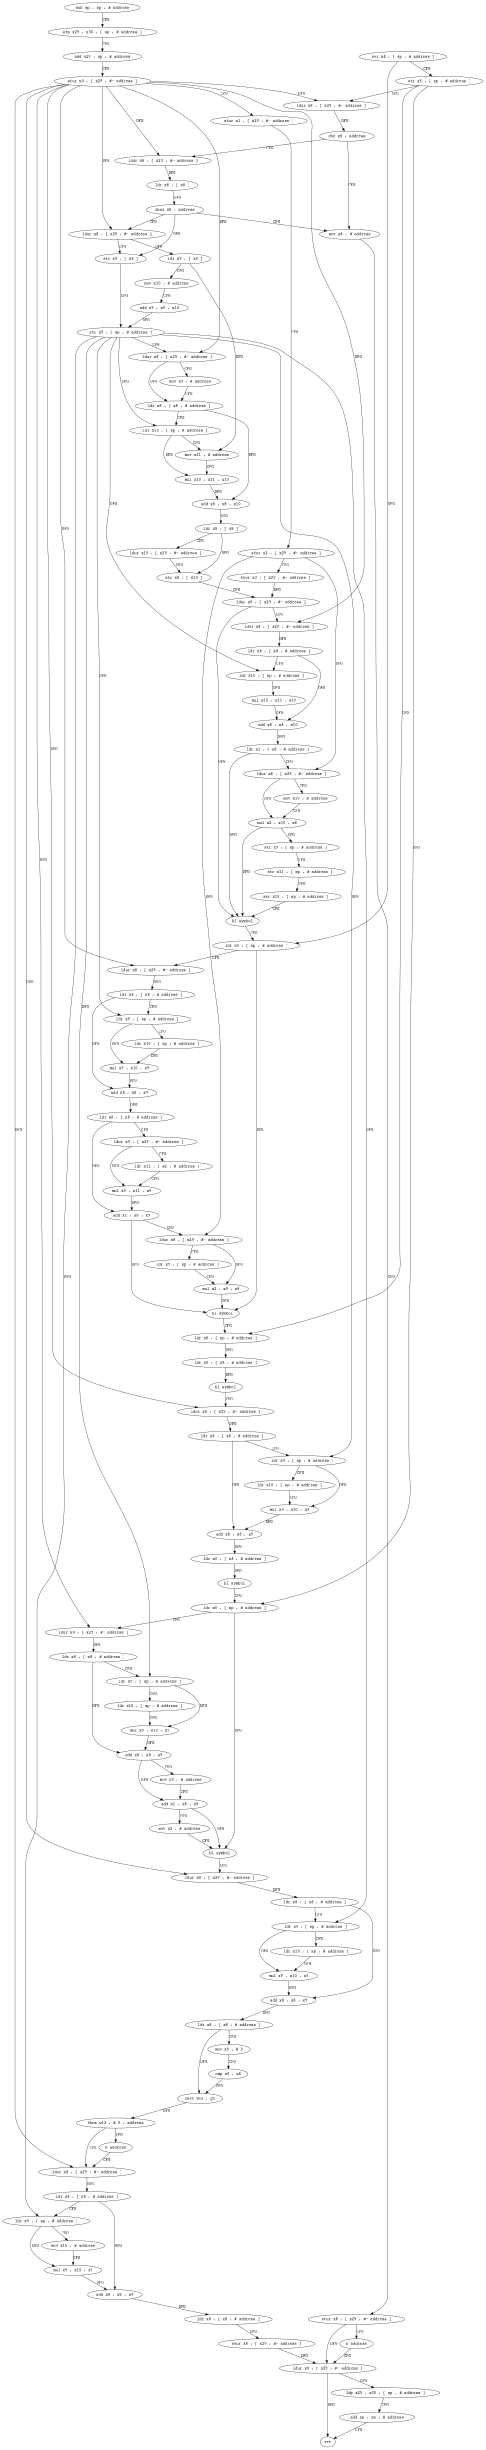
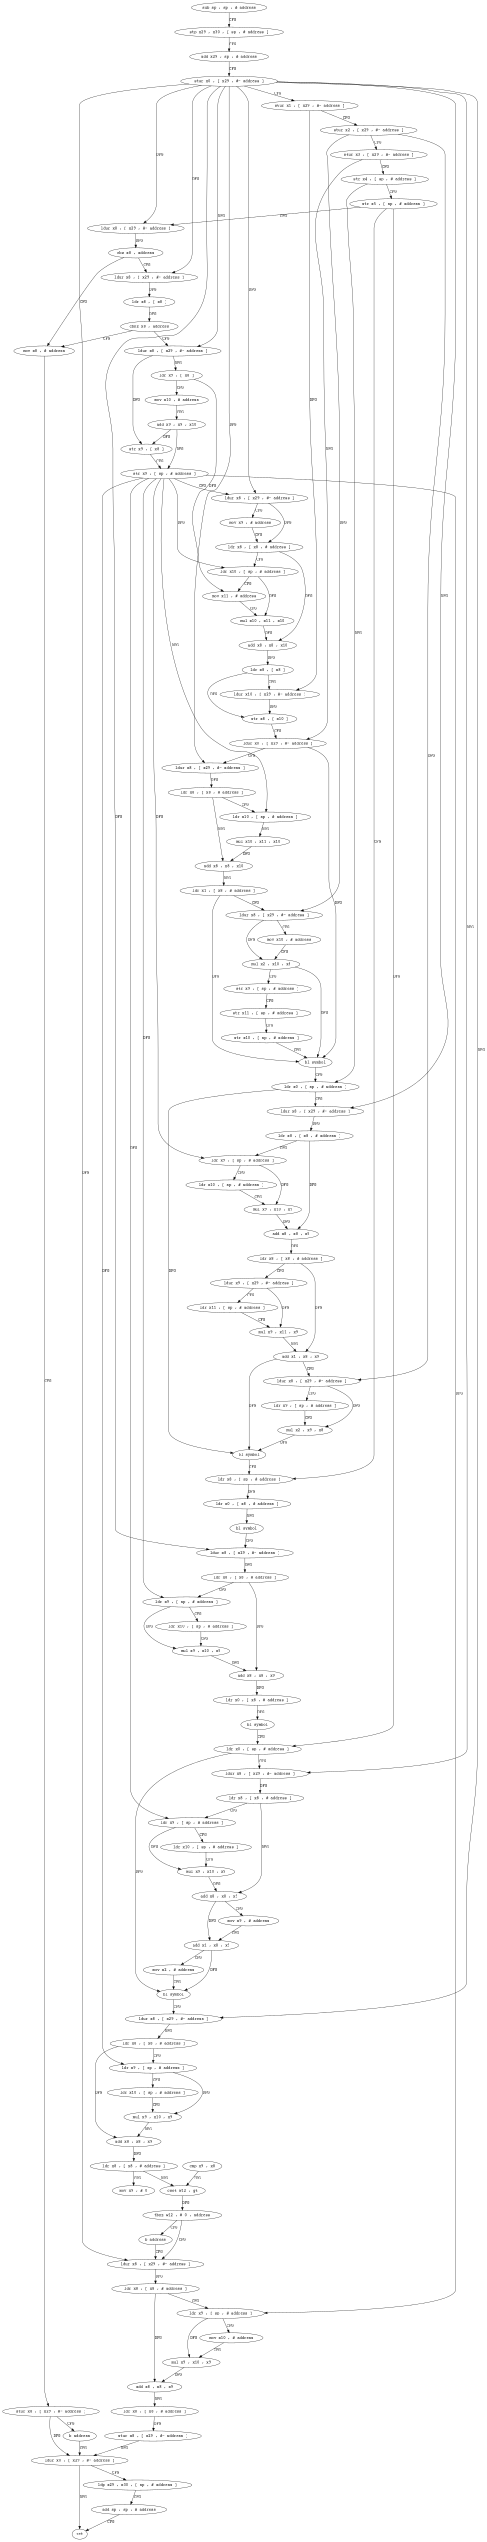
none -> (381, 166)
(167, 241) -> (163, 436)
none -> (310, 405)
(229, 2060) -> none
